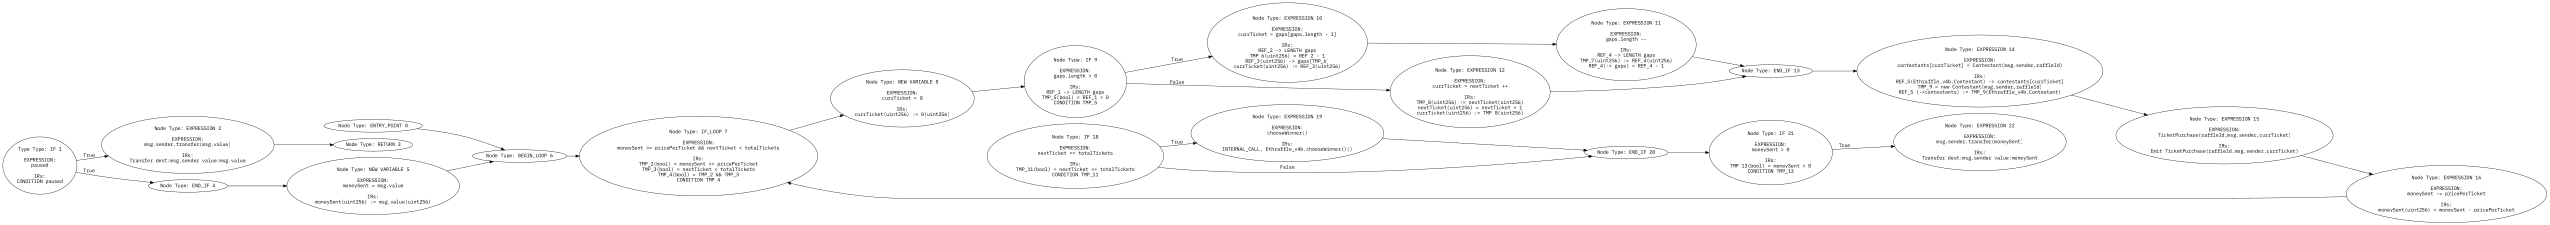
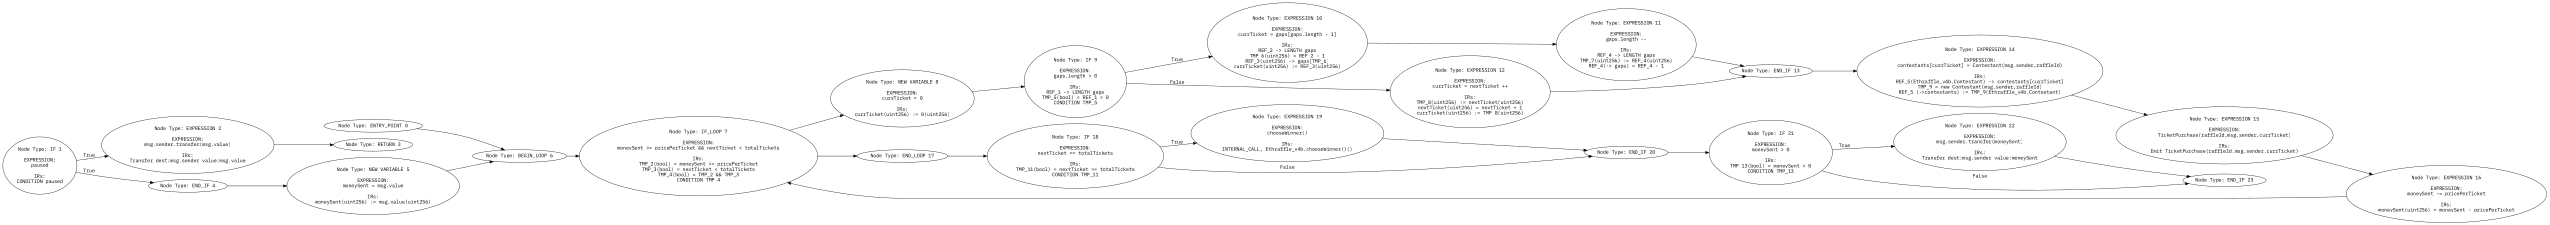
none -> (902, 156)
(40, 166) -> (40, 166)
none -> (2225, 180)
